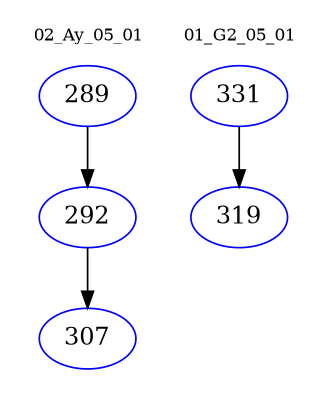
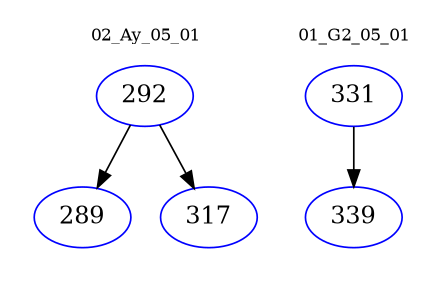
(88, 148) -> (118, 149)
(239, 217) -> (354, 217)
(88, 339) -> (209, 217)
